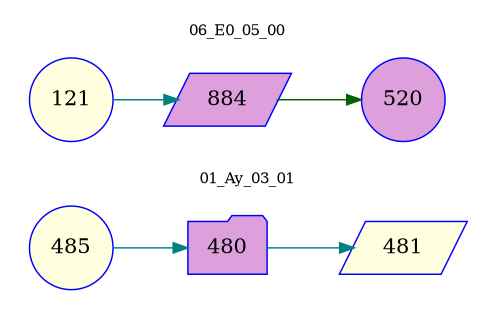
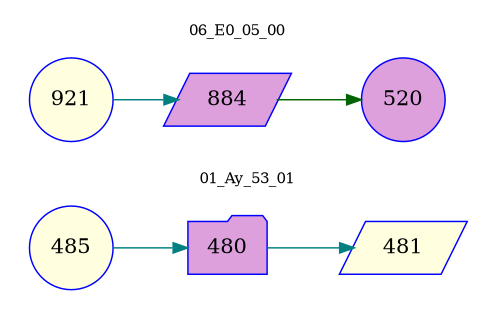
(71, 100) -> (71, 100)
(247, 180) -> (247, 180)
